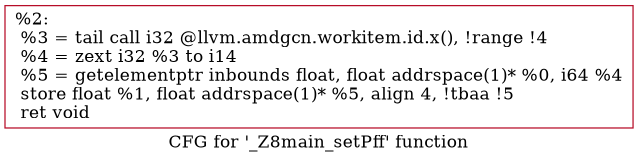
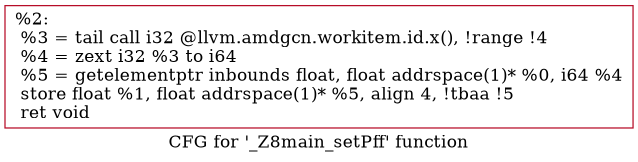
(126, 57) -> (126, 57)
